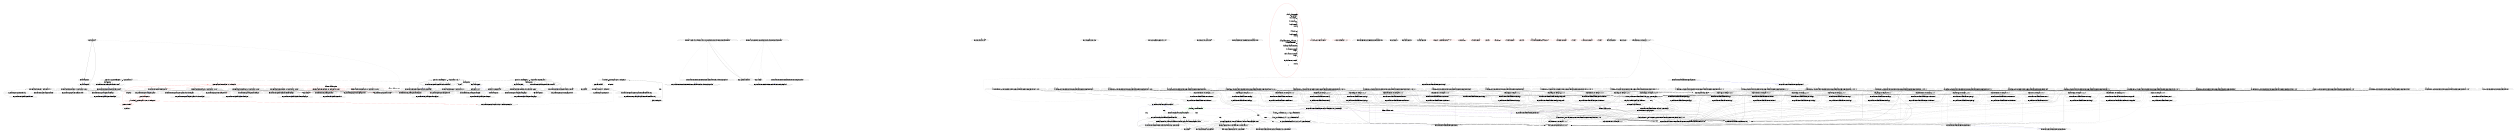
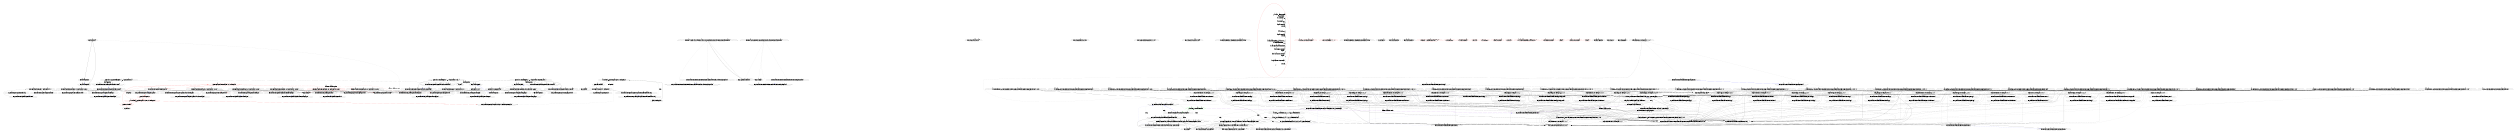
none -> (1622, 40)
